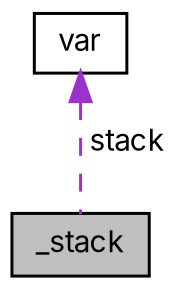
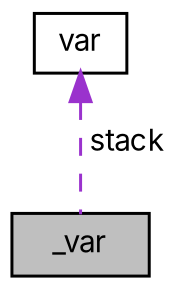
(81, 245) -> (81, 245)
